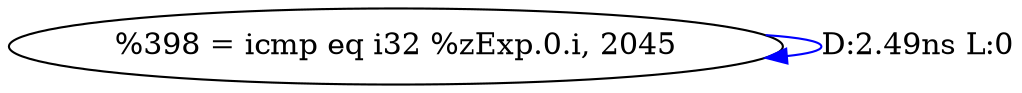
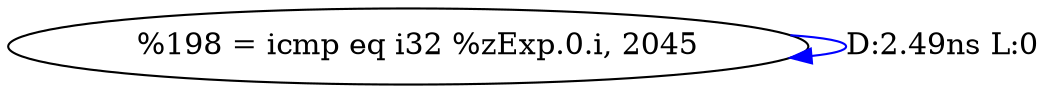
(396, 47) -> (408, 47)
